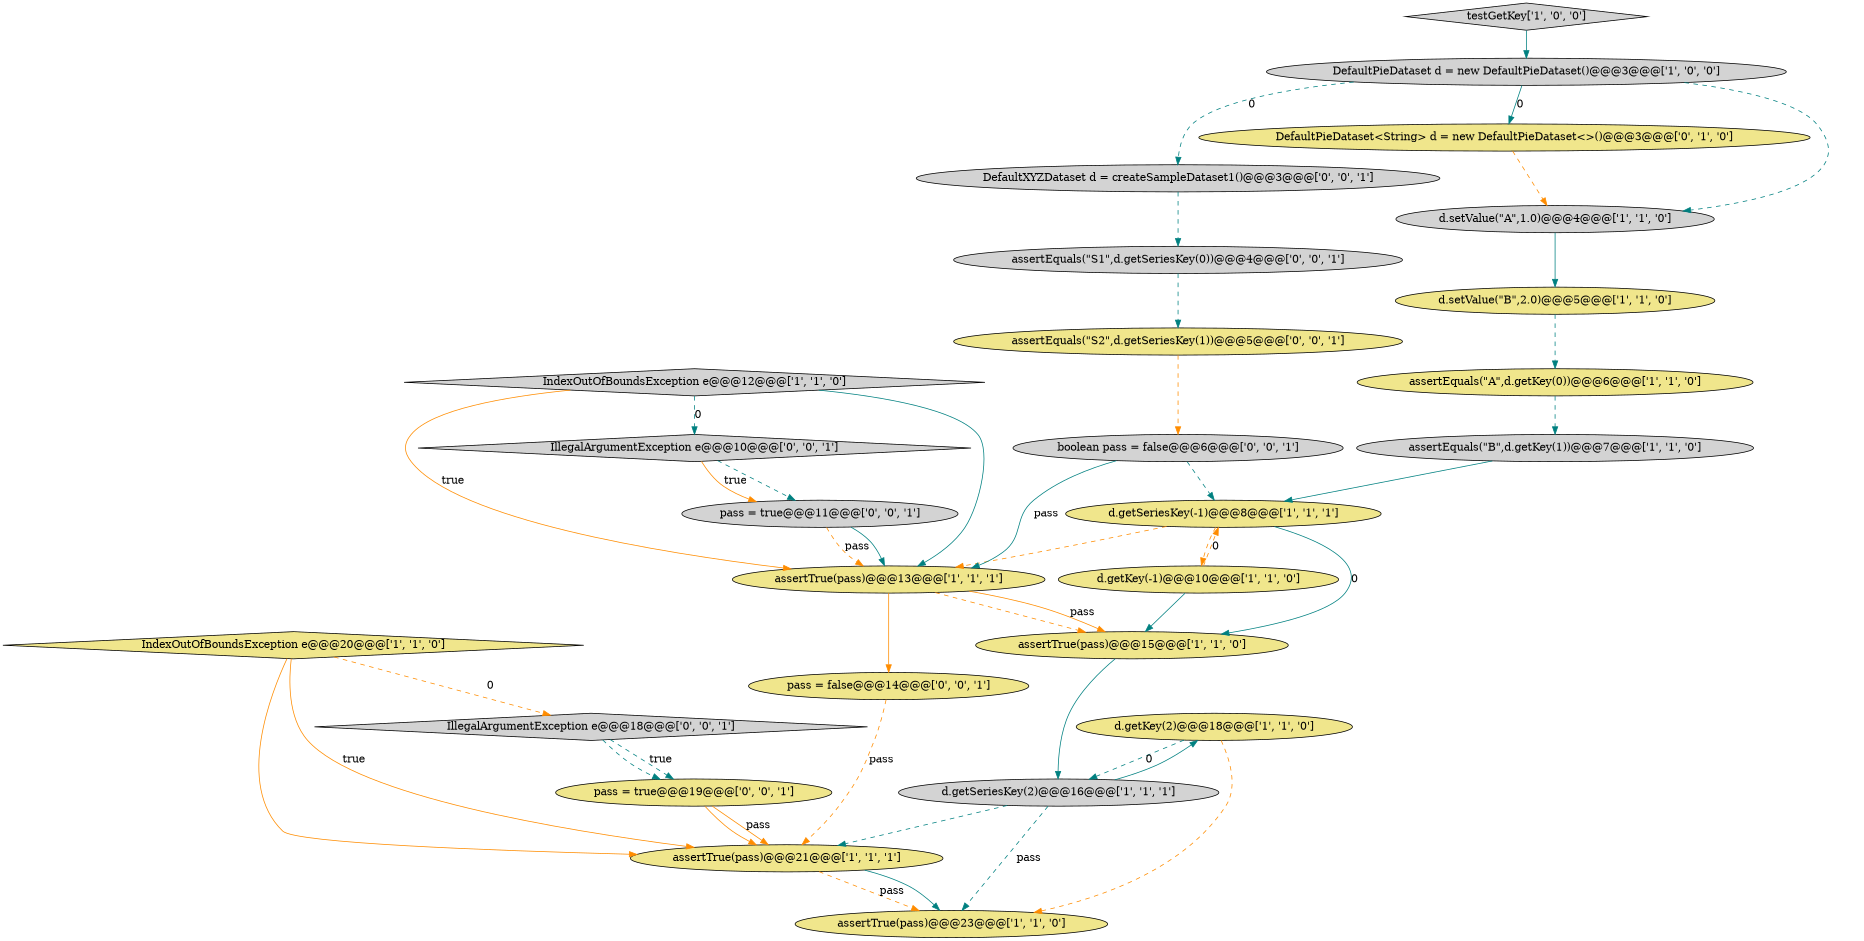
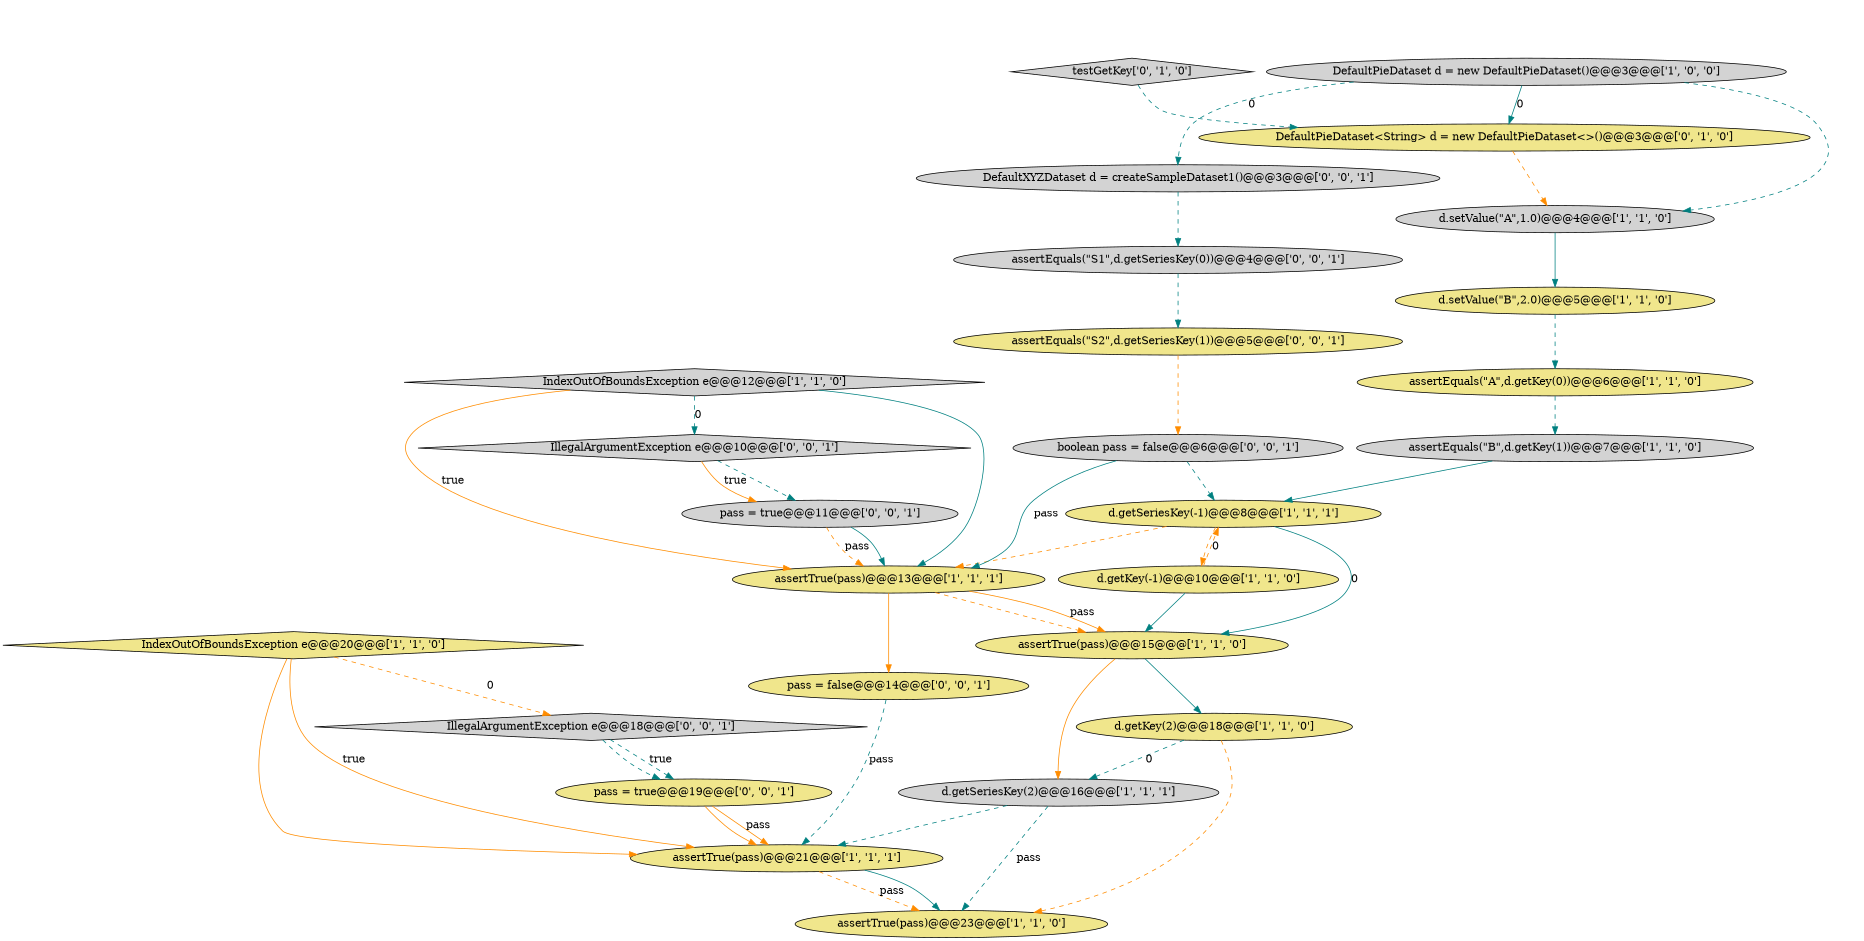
(1526, 17) -> none
none -> (1132, 72)
(1072, 708) -> (1072, 708)
(1155, 766) -> (1170, 683)
(859, 776) -> (859, 776)
